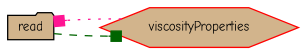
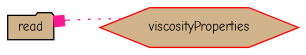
(81, 36) -> none
